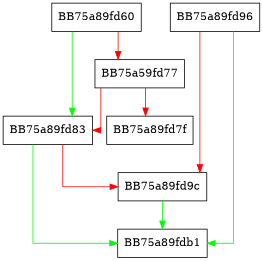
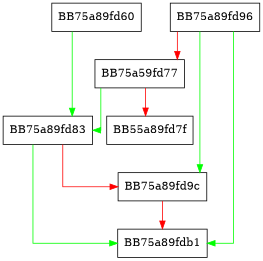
(118, 41) -> (177, 41)
(200, 98) -> (200, 98)
(101, 110) -> (101, 110)
(150, 130) -> (150, 130)
(162, 211) -> (162, 211)
